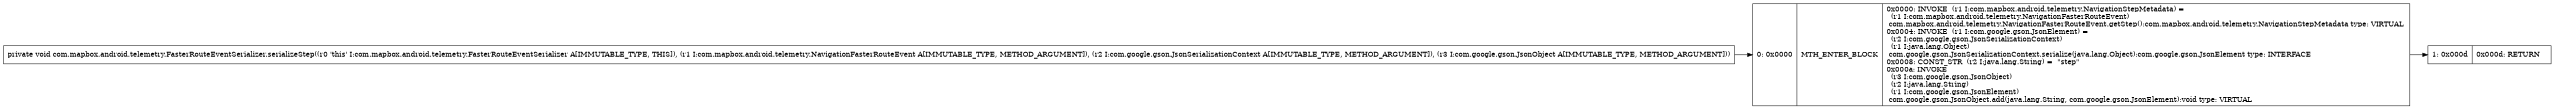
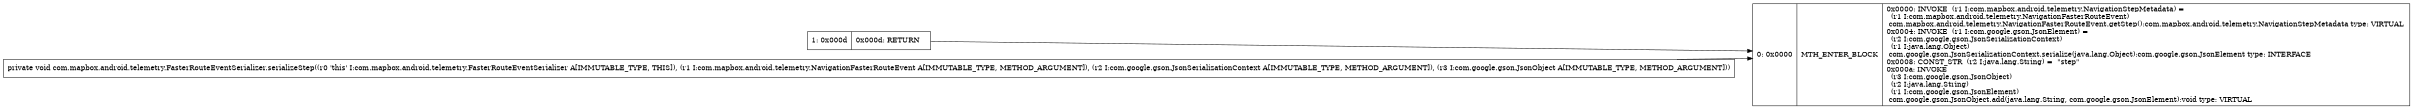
(2416, 55) -> (1339, 46)
